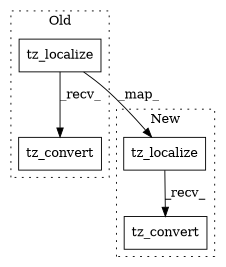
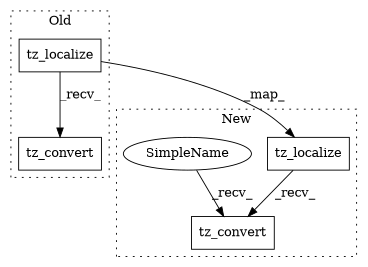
none -> (187, 154)
